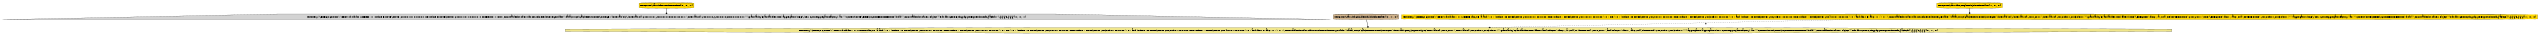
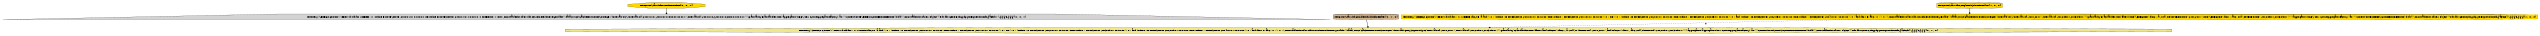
(666, 5) -> (666, 5)
